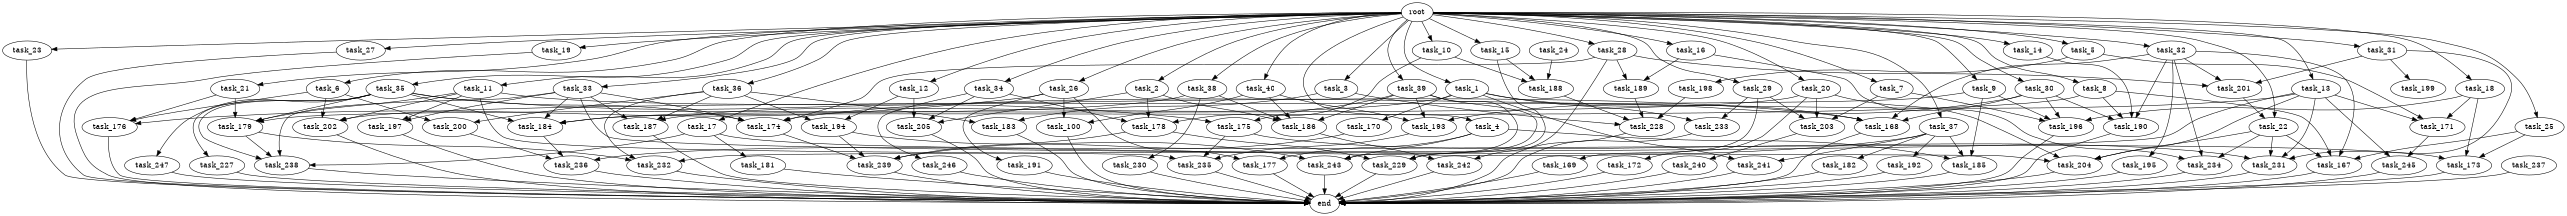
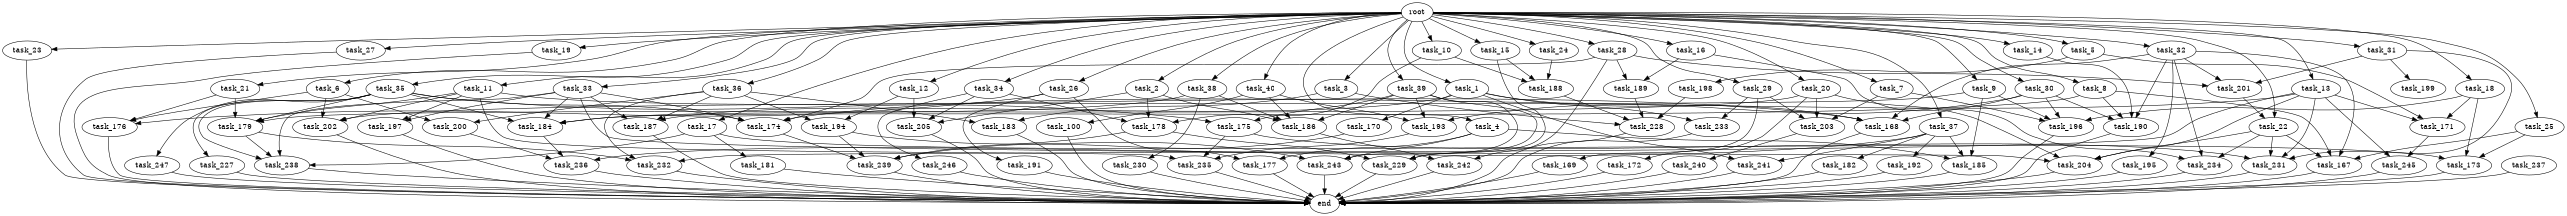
none -> (1481, 29)
(1064, 105) -> none
